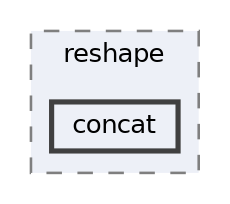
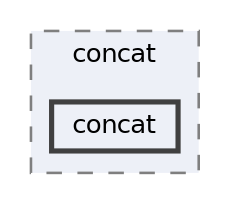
(115, 55) -> (115, 55)
